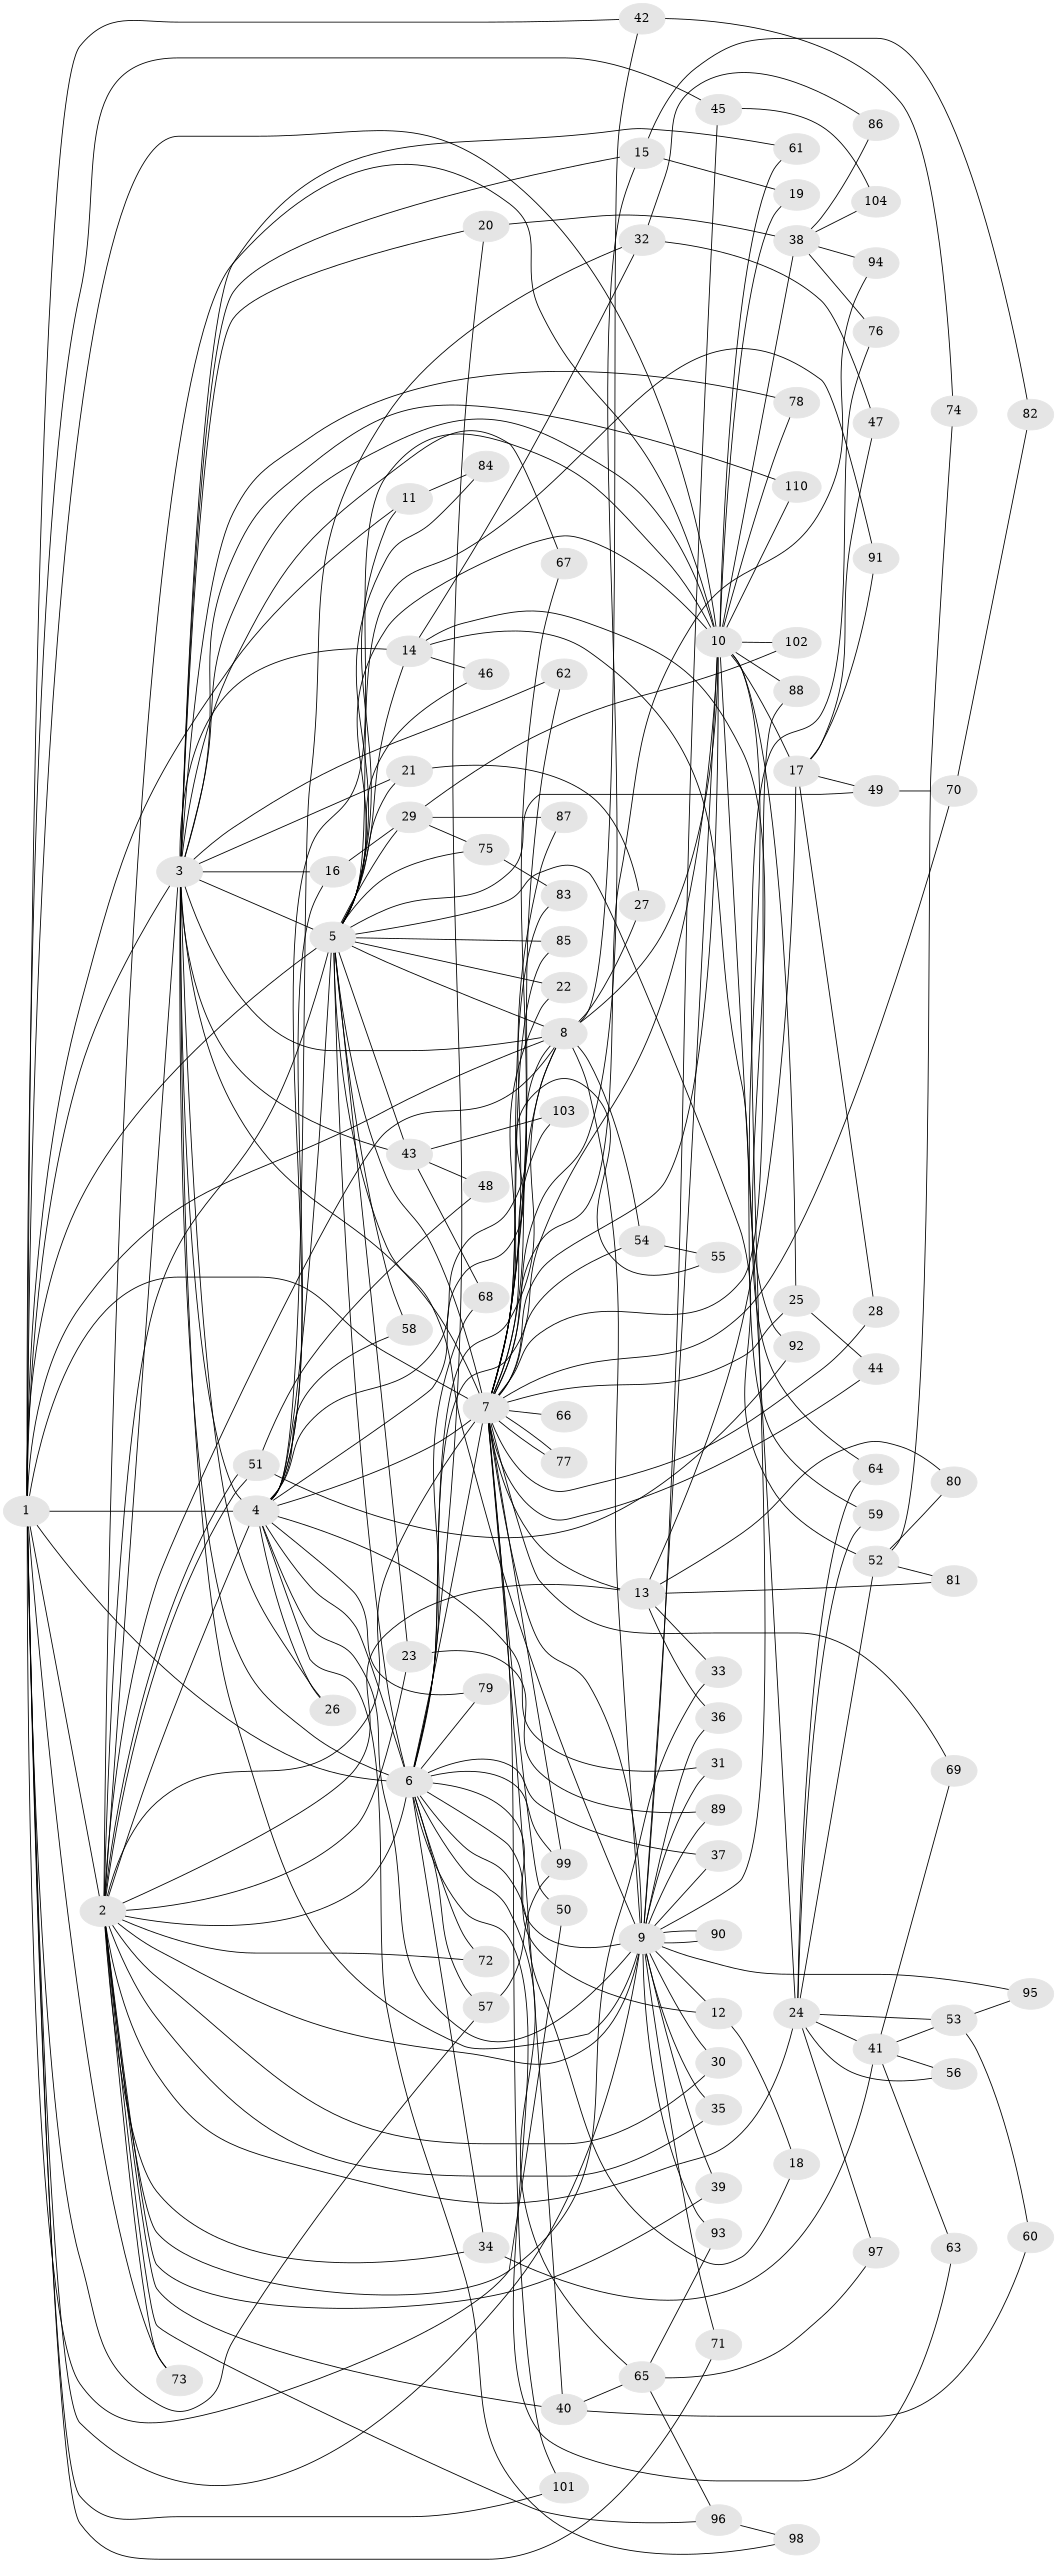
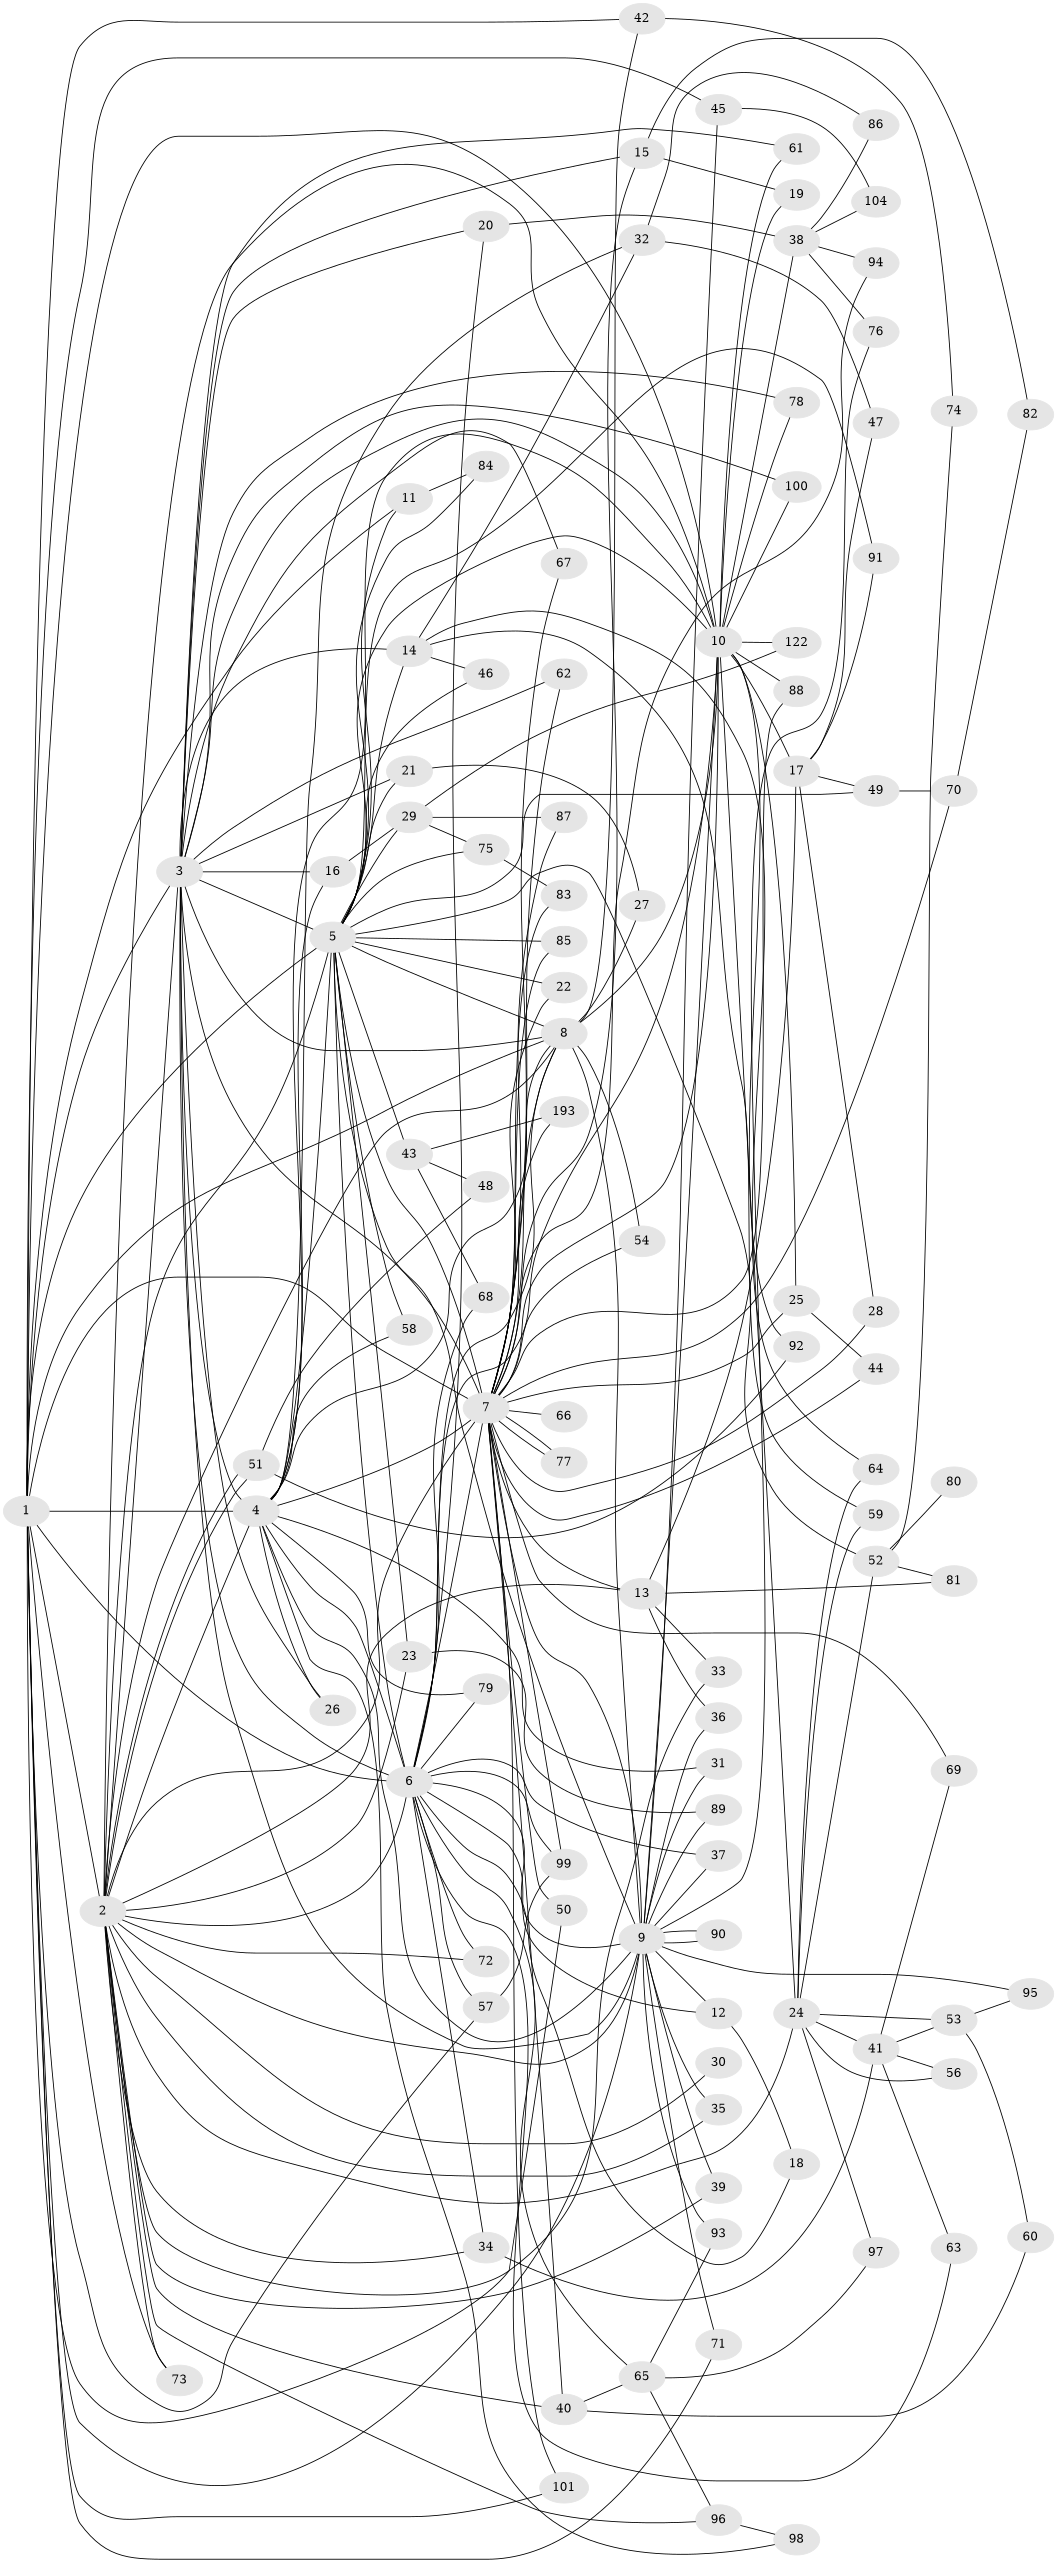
(797, 487) -> (797, 487)
(797, 643) -> (797, 643)
(232, 1060) -> none
(564, 1112) -> (564, 1112)
(719, 1258) -> none
(793, 1485) -> none
(675, 2003) -> none
